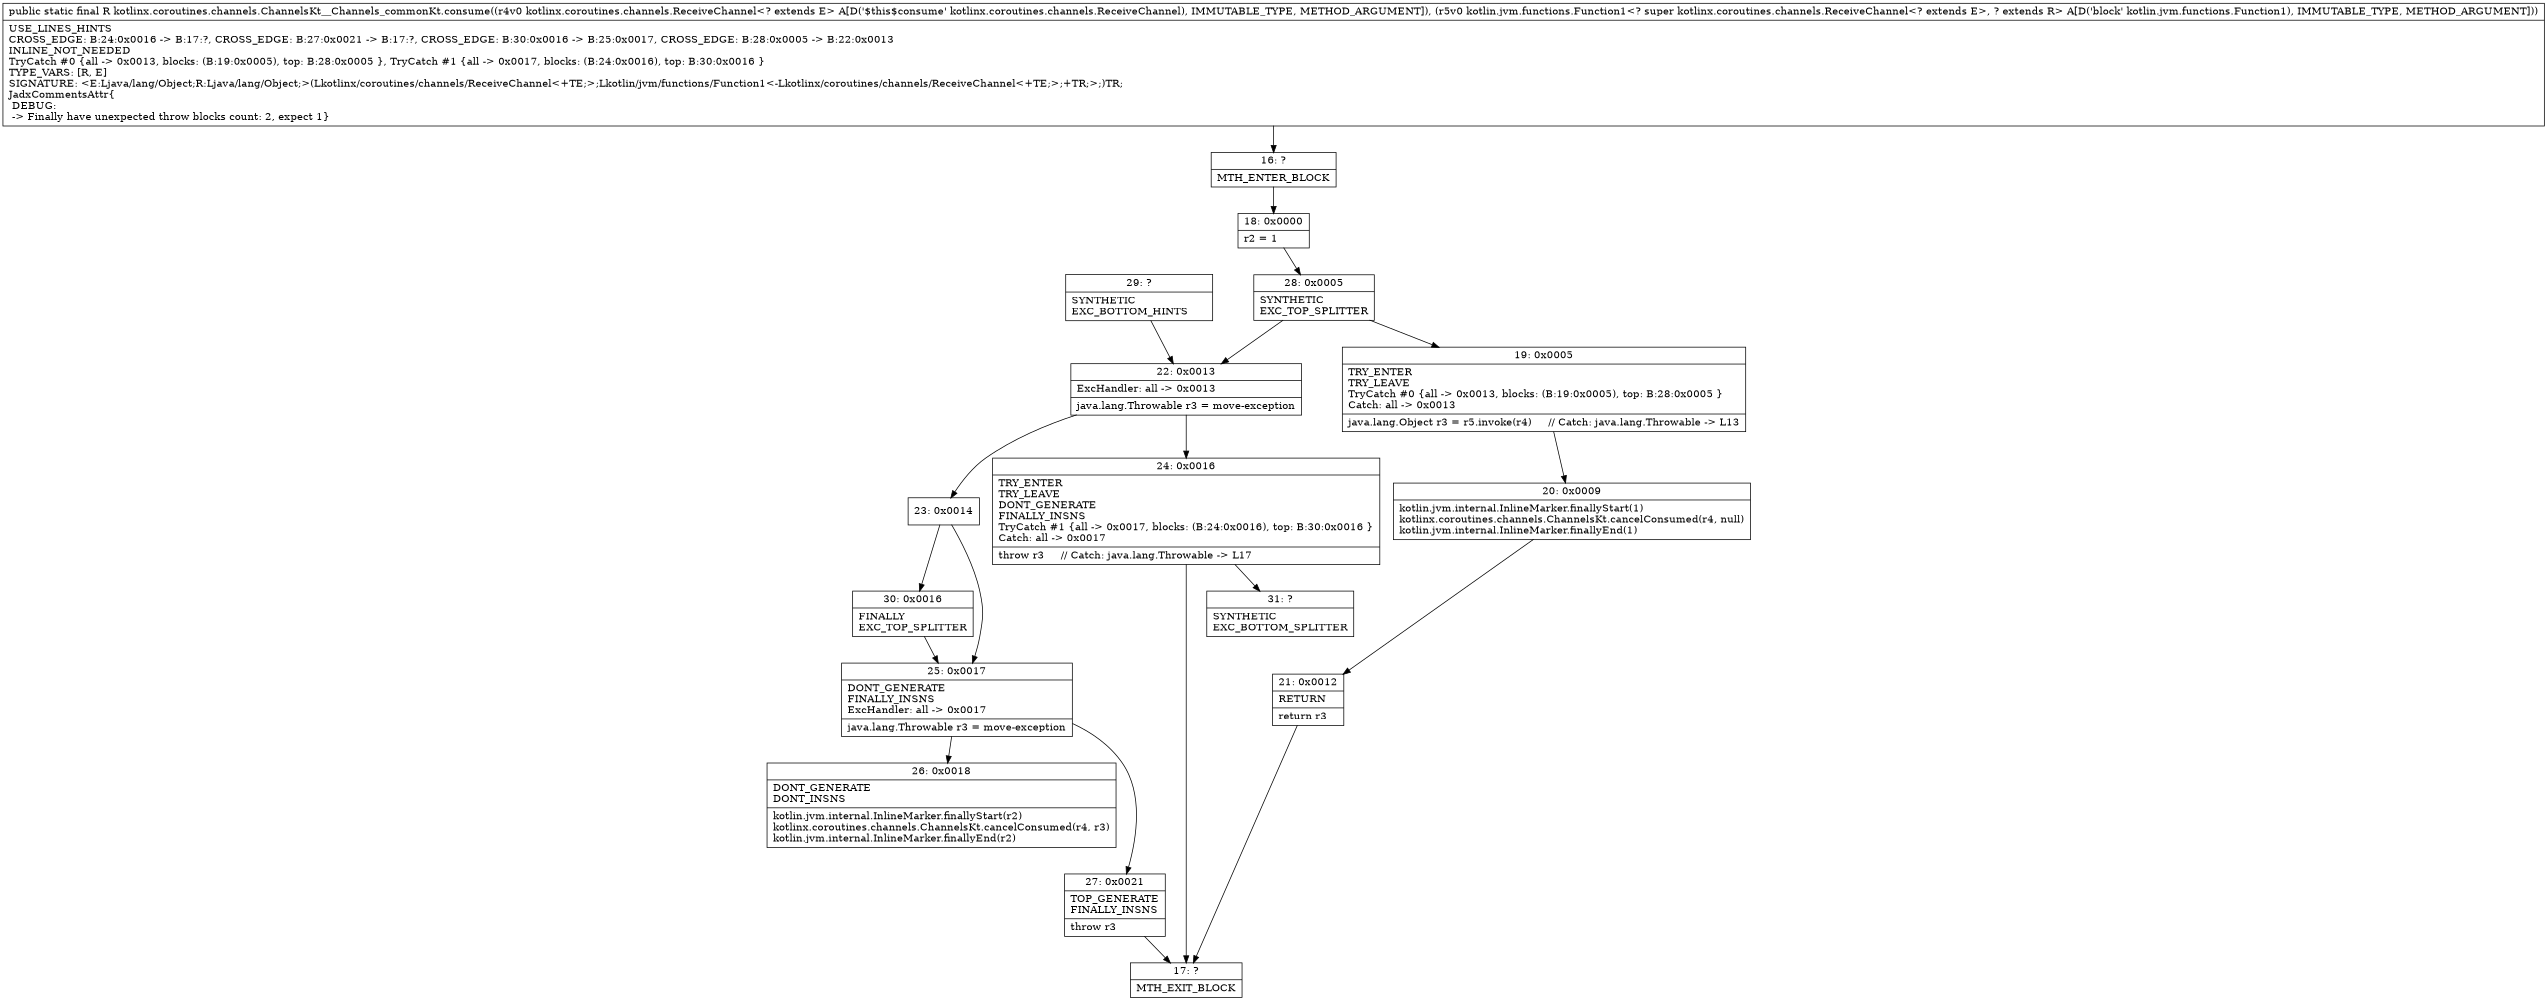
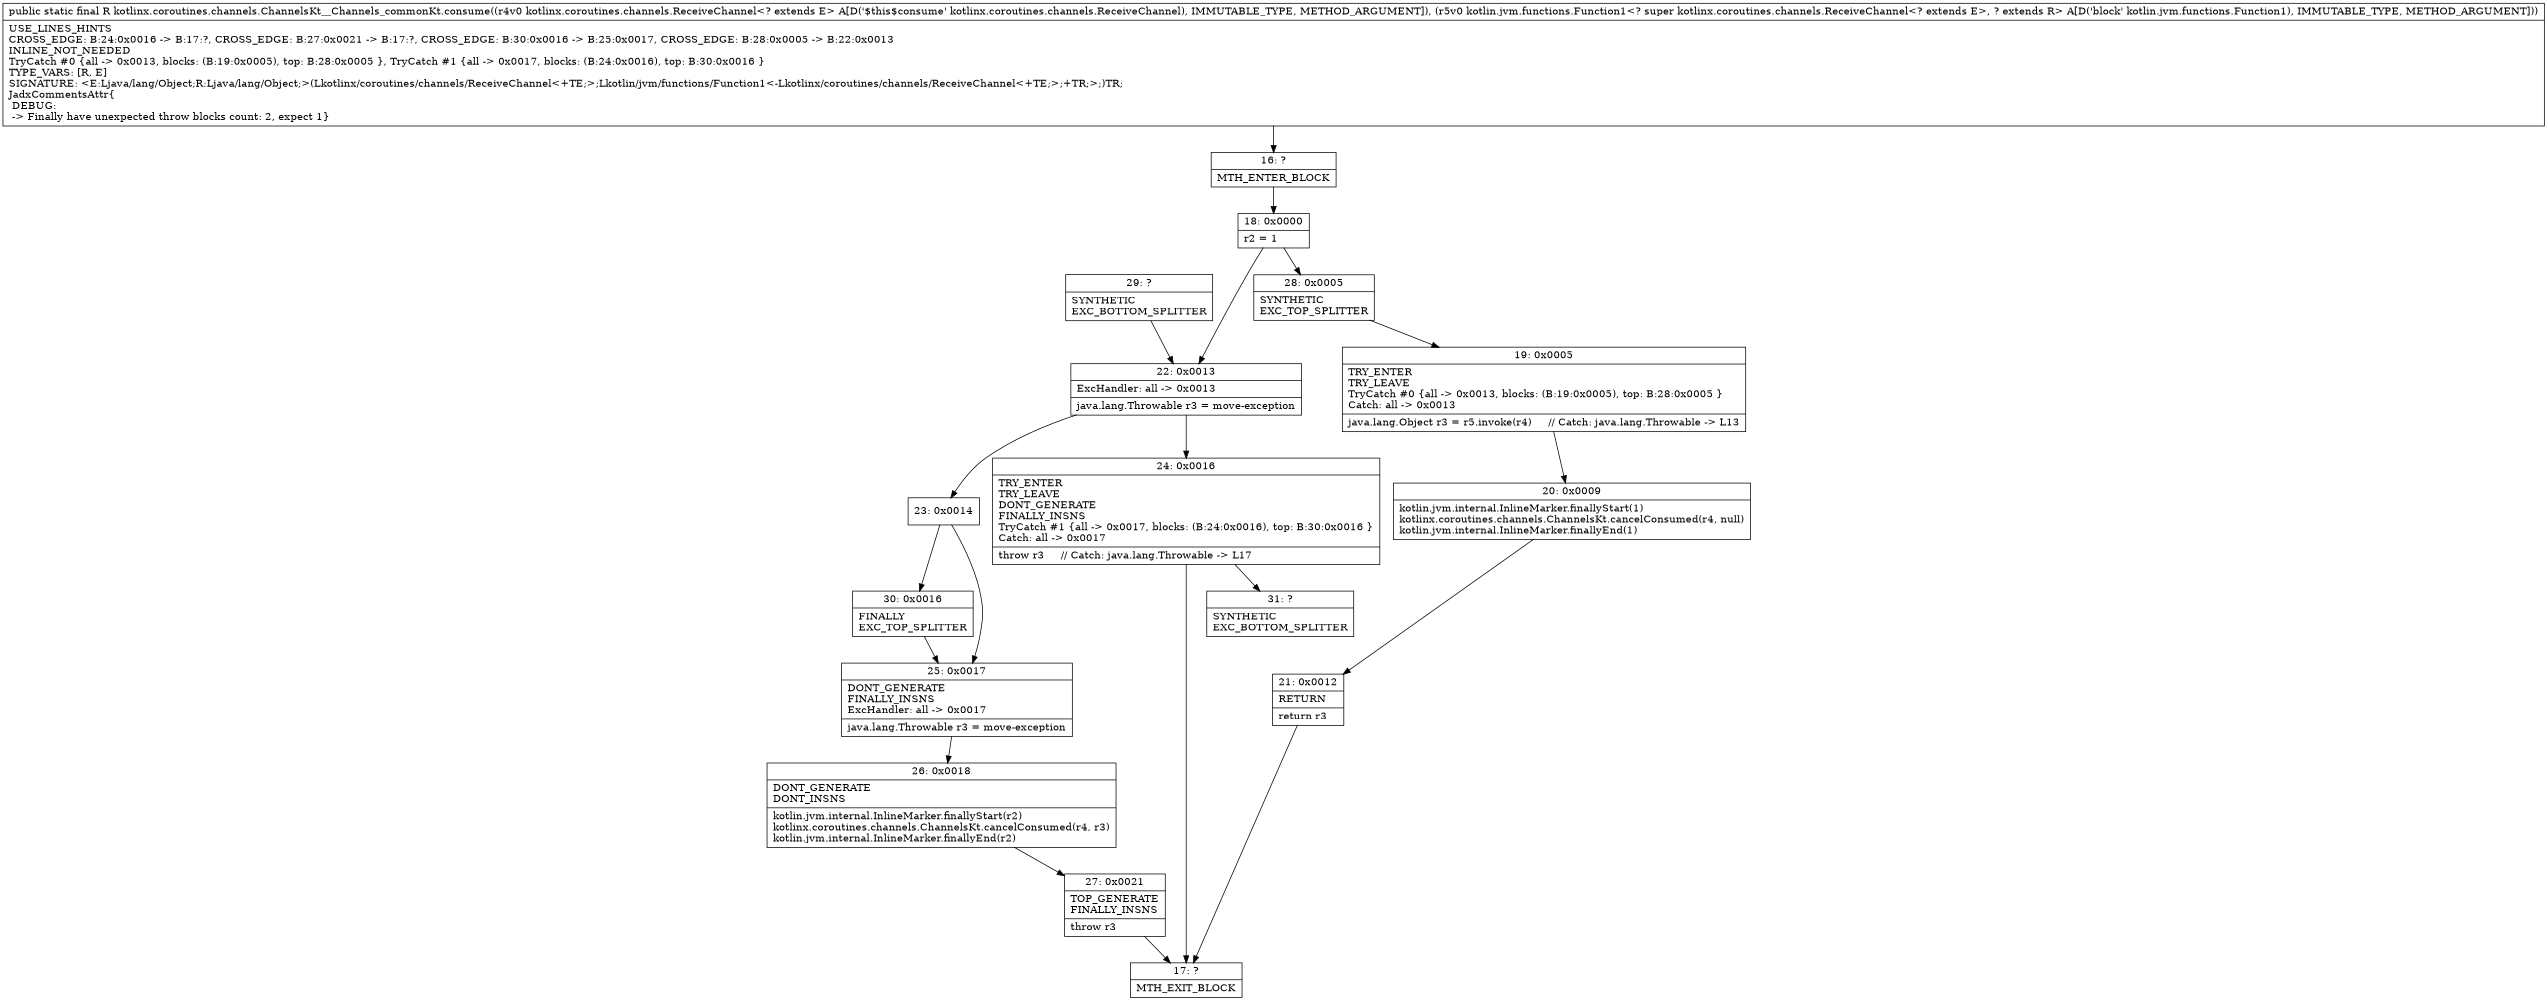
(1130, 312) -> (1139, 312)
(1255, 340) -> (1232, 302)
(1131, 782) -> (1036, 860)
